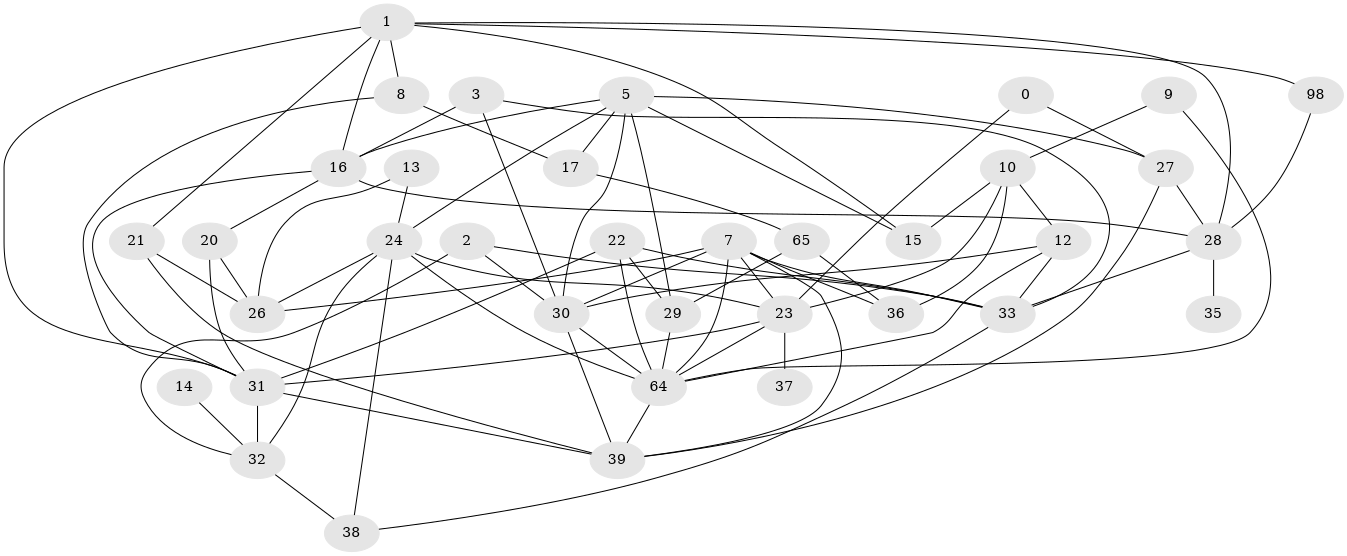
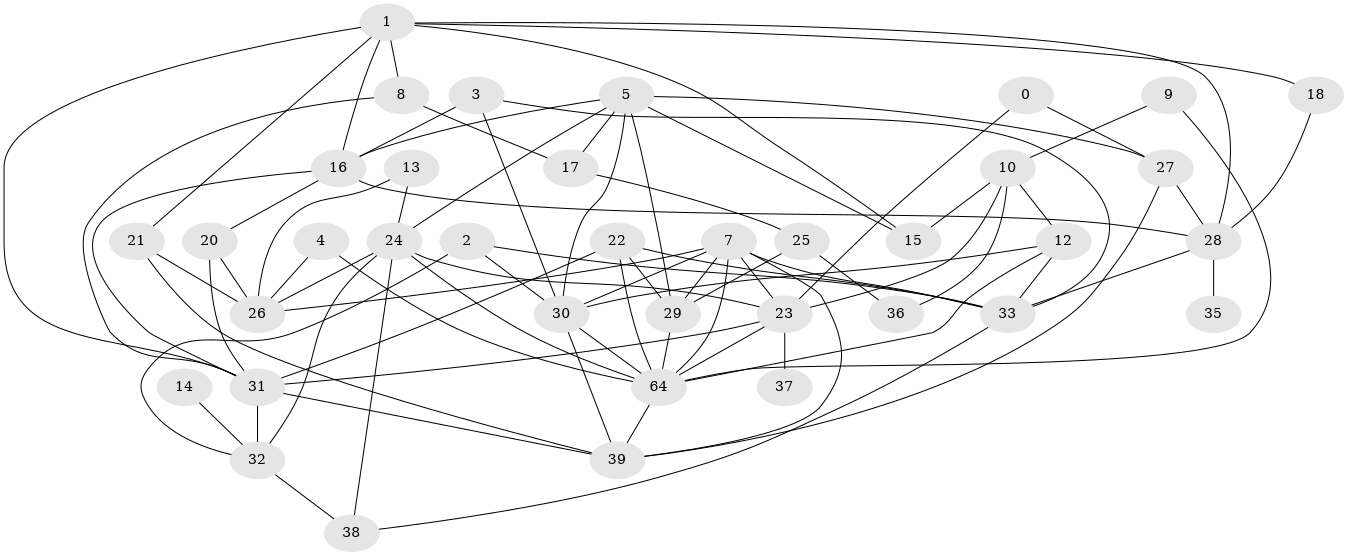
(1316, 95) -> (1316, 95)
none -> (321, 241)
(802, 241) -> (802, 241)
(840, 290) -> (701, 278)
